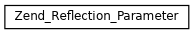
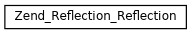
(97, 17) -> (96, 17)
